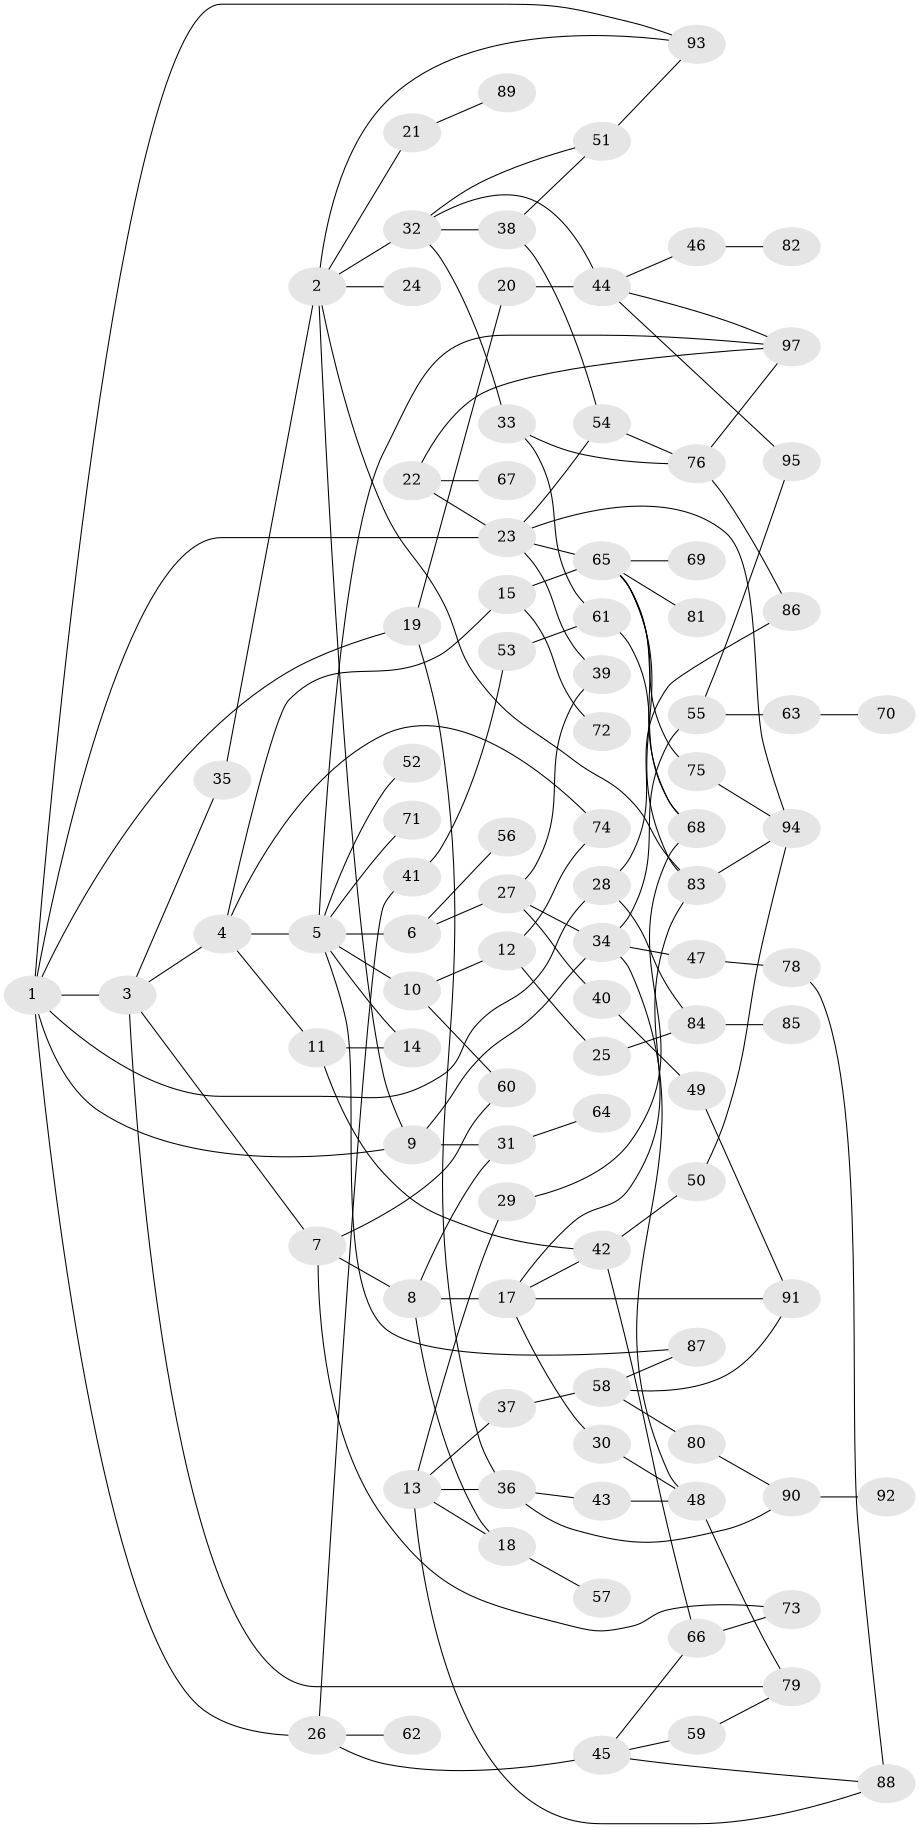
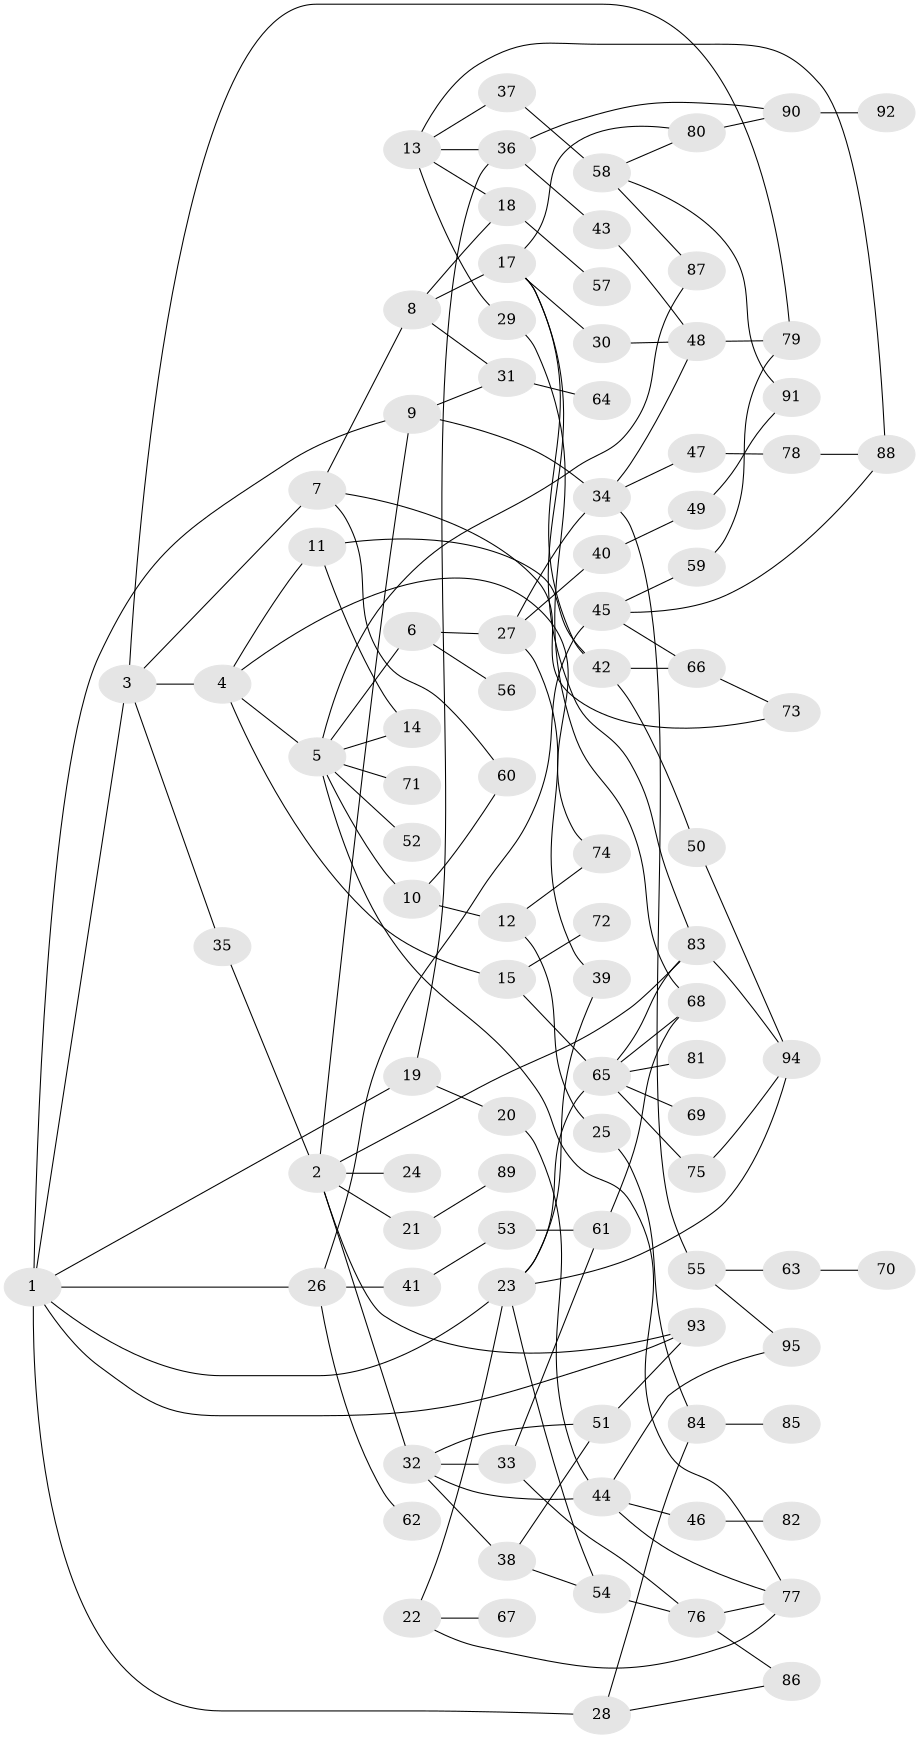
(792, 347) -> (792, 1598)
(649, 1299) -> (563, 155)
